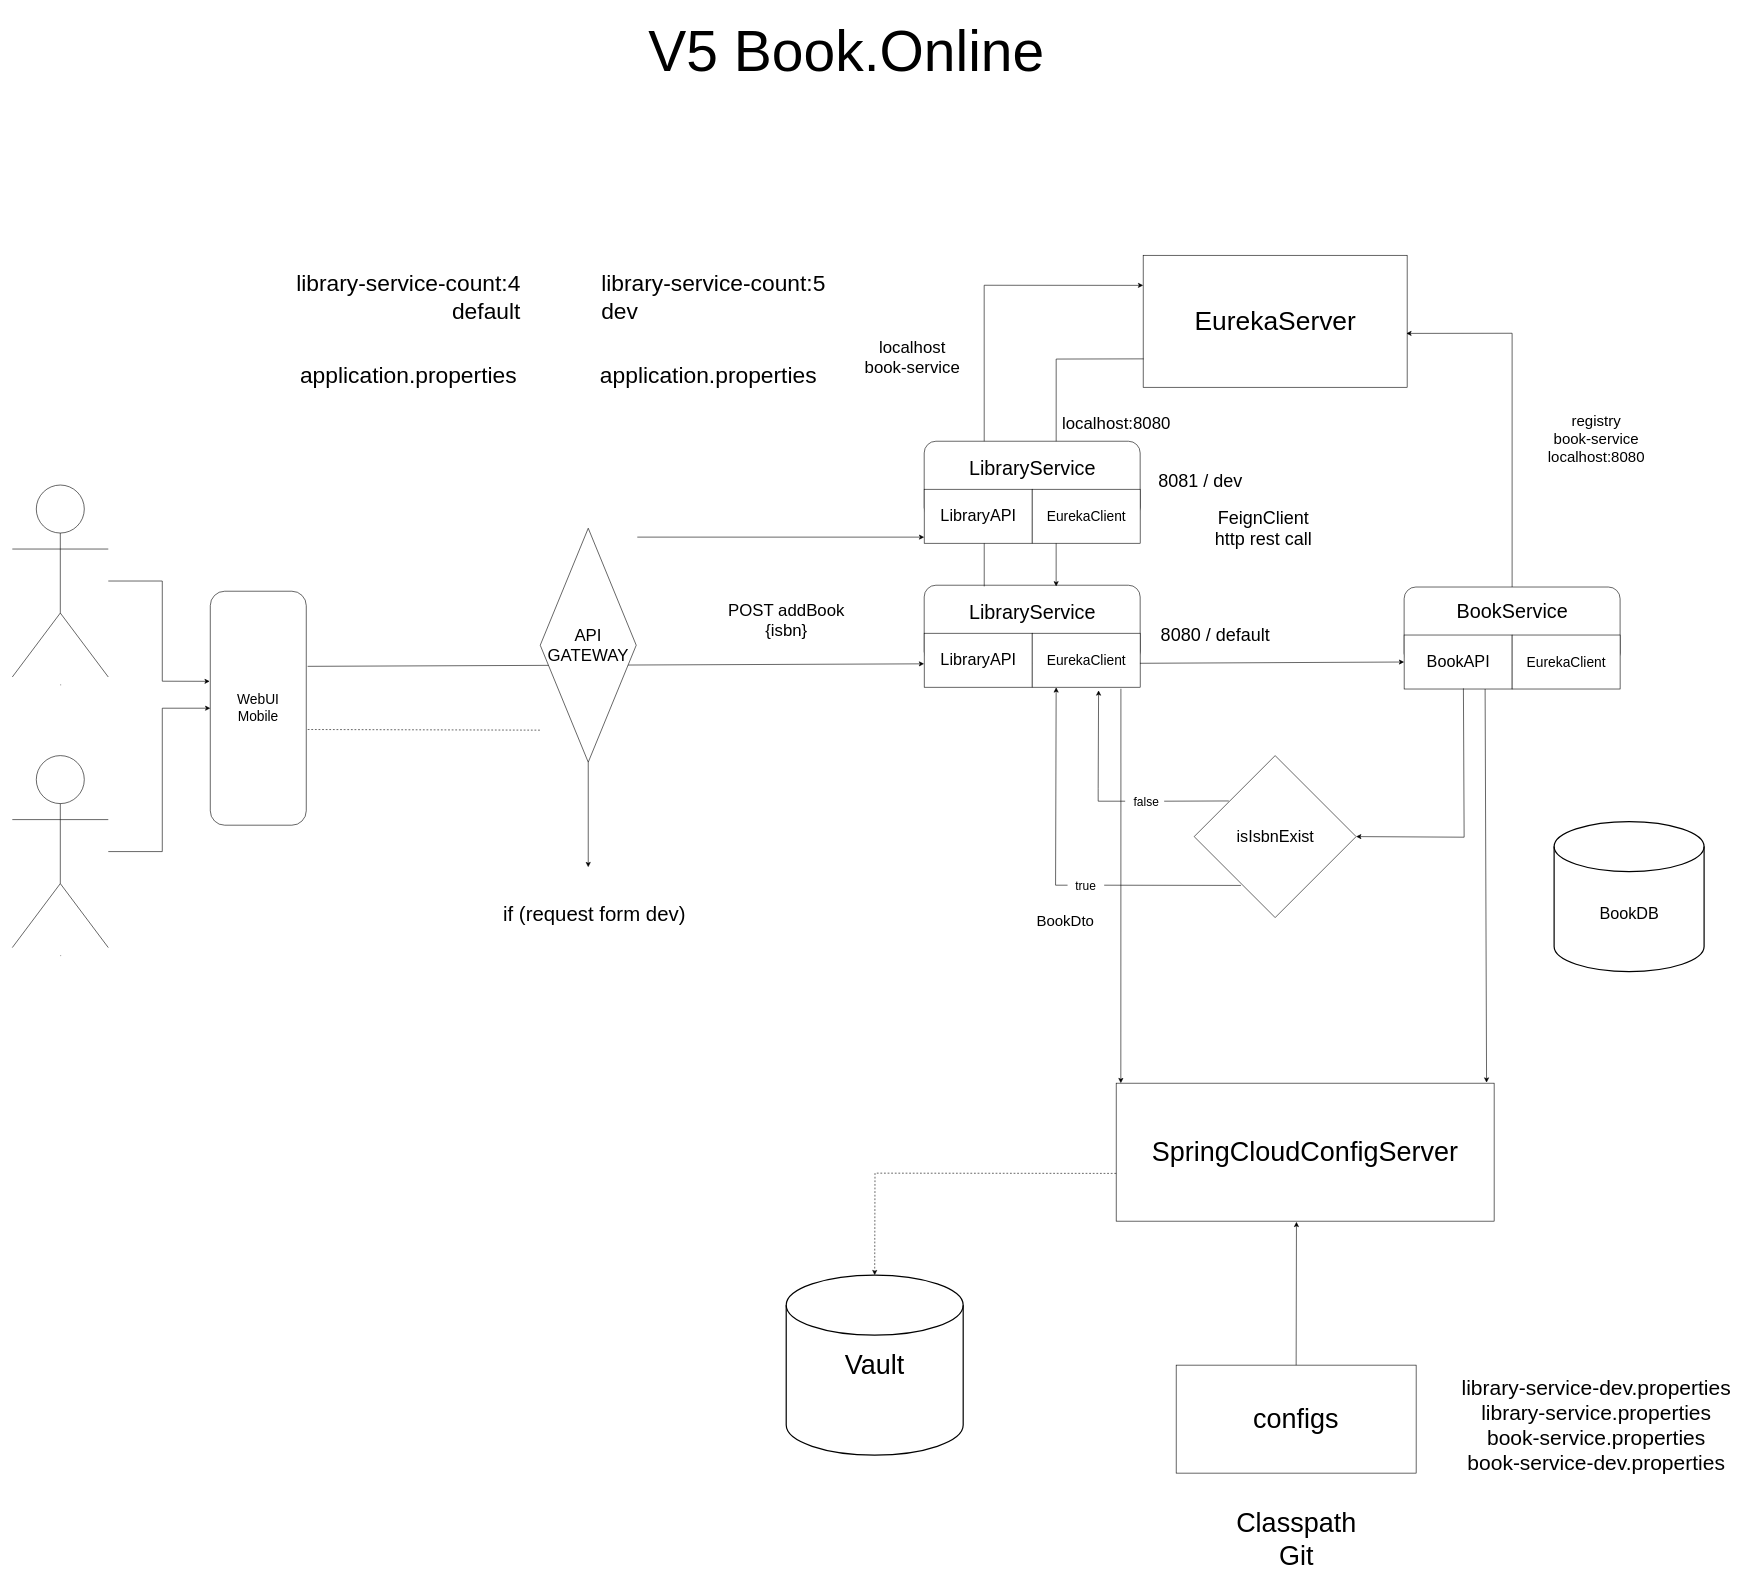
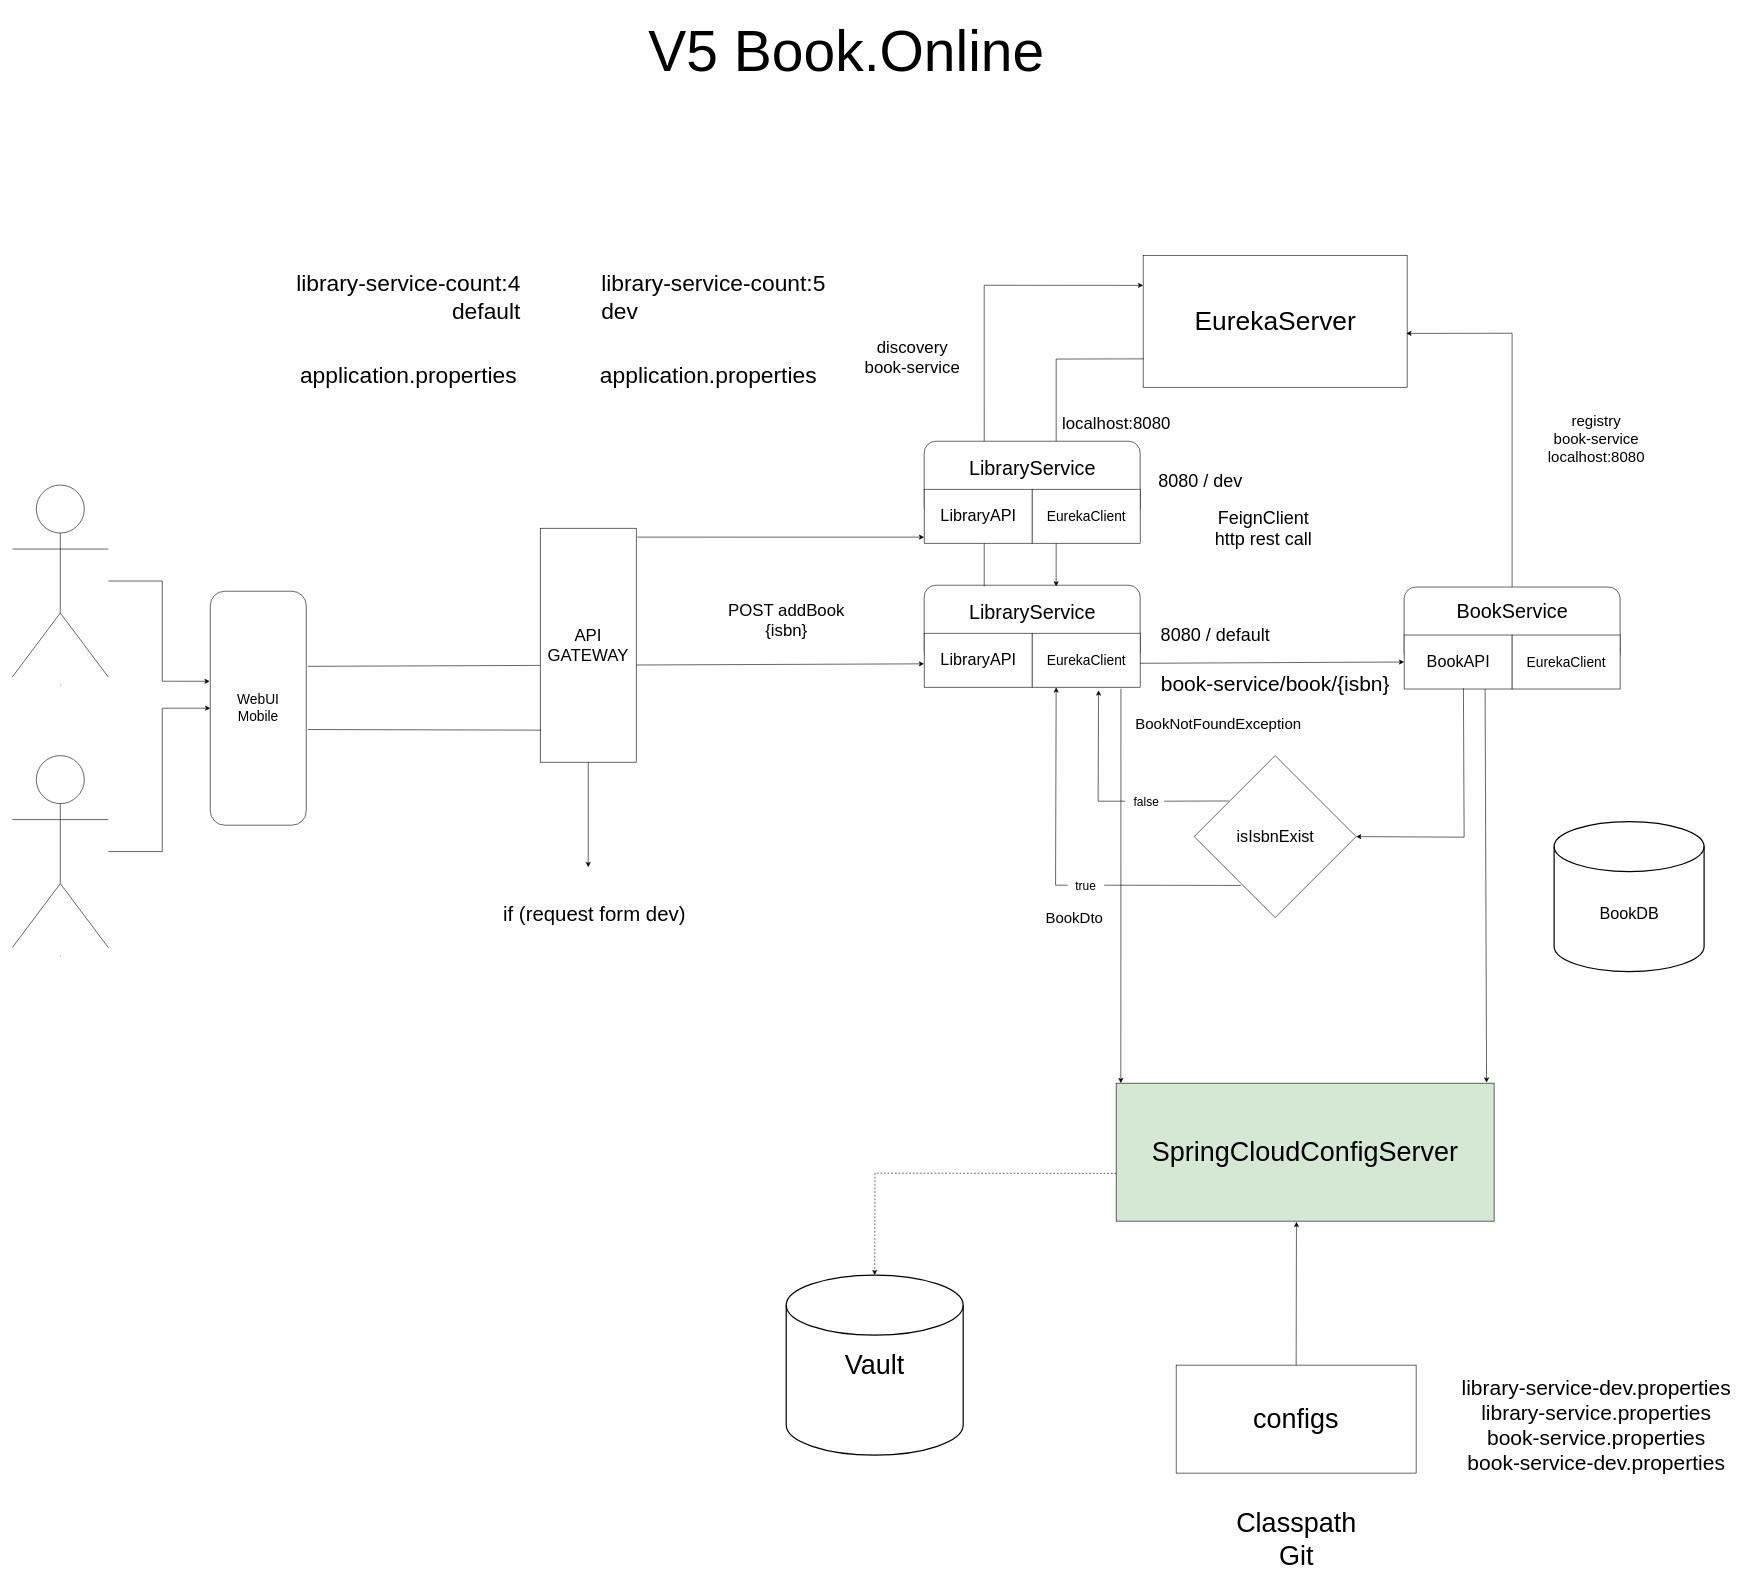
(913, 357) -> (913, 357)
(1201, 480) -> (1201, 480)
(588, 645) -> (588, 645)
none -> (1275, 683)
none -> (1218, 723)
(380, 730) -> (380, 730)
(1065, 920) -> (1074, 917)
(1305, 1152) -> (1305, 1152)
